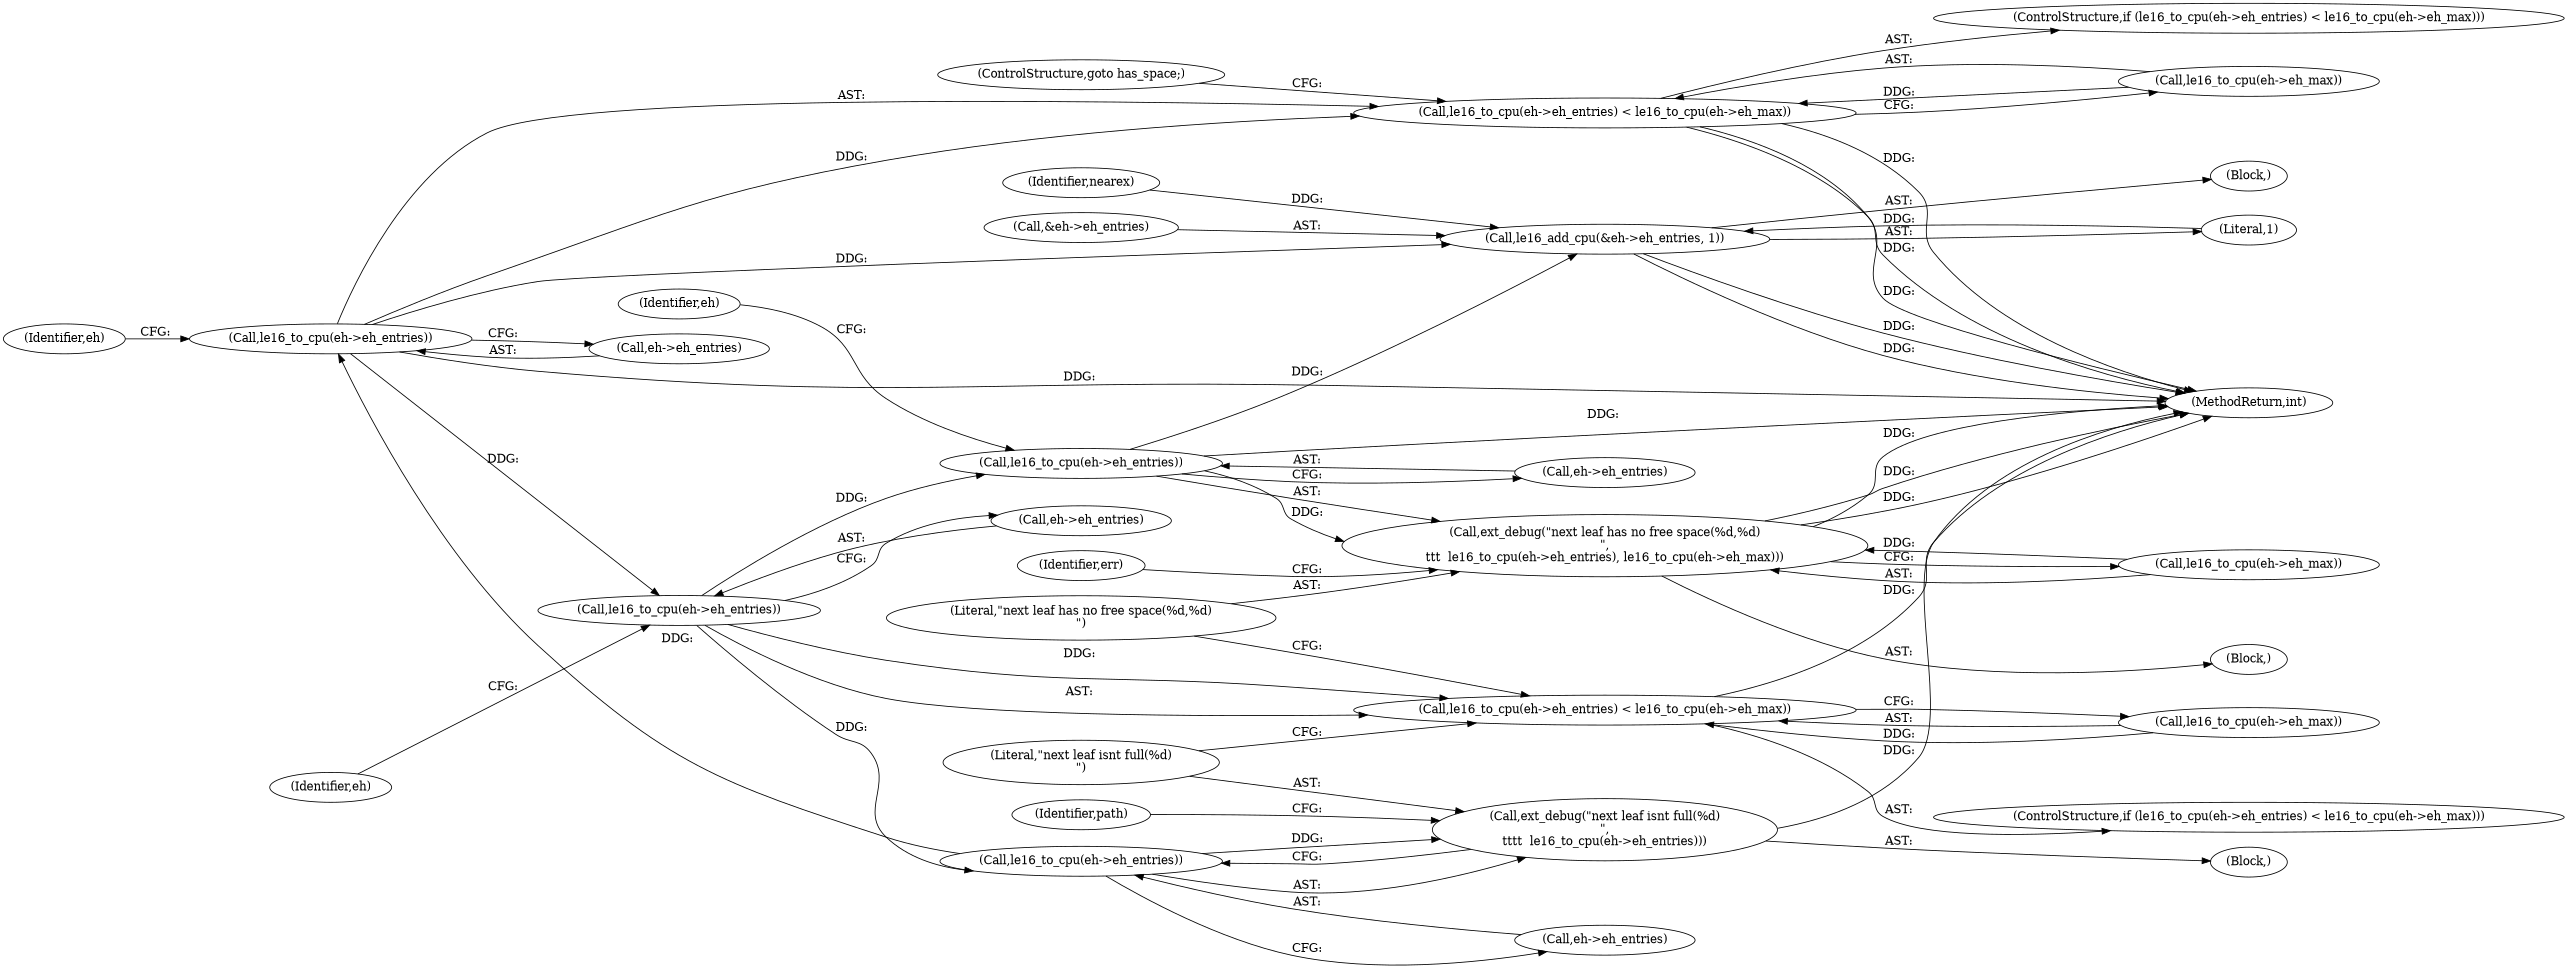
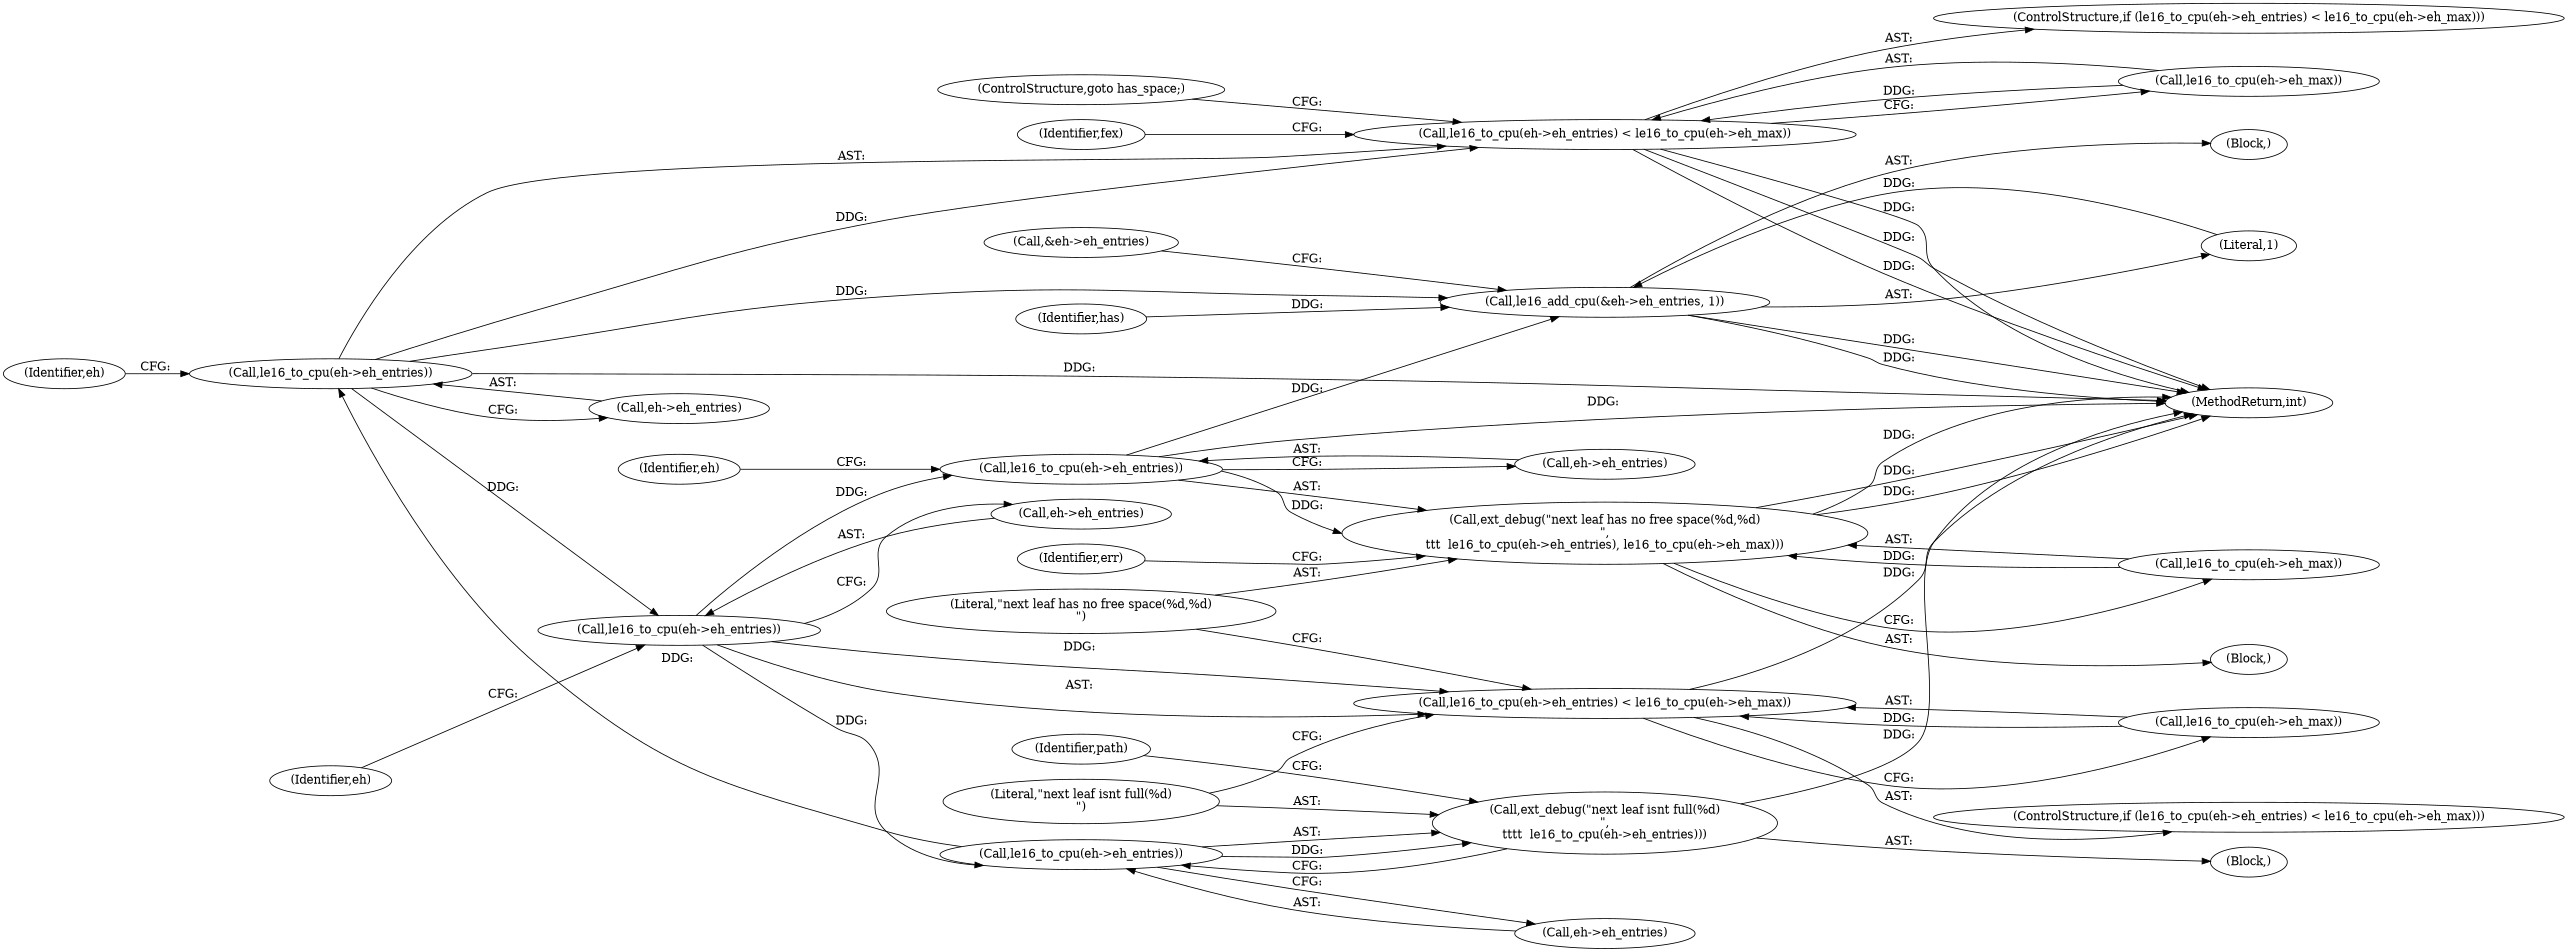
none -> (1081, 135)
(1081, 183) -> (1081, 319)
(1309, 226) -> (1309, 260)
